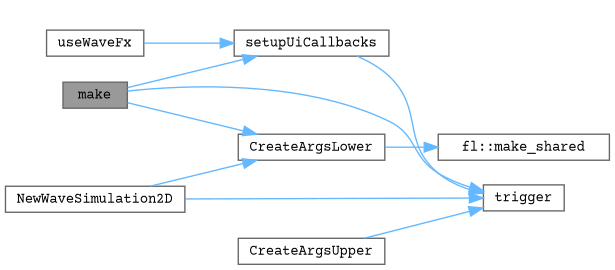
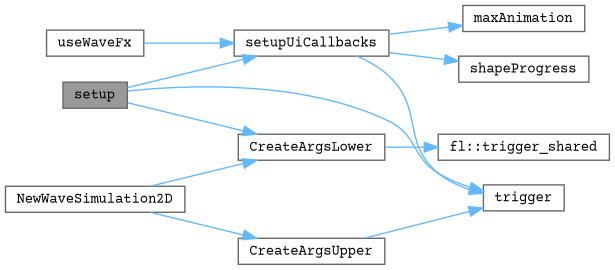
none -> (524, 18)
none -> (524, 69)
(95, 95) -> (95, 95)
(524, 147) -> (524, 147)
(327, 199) -> (197, 224)
